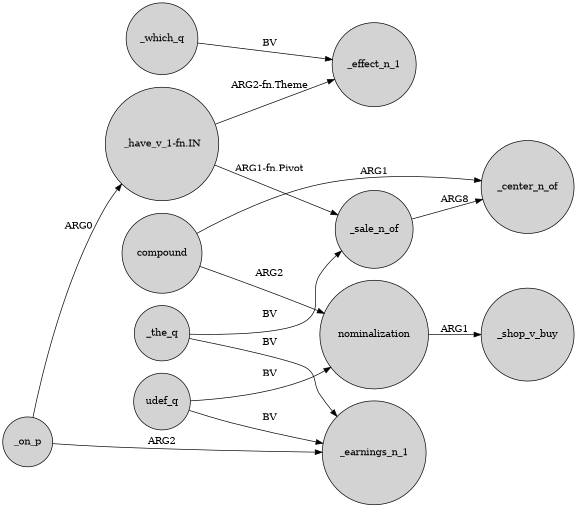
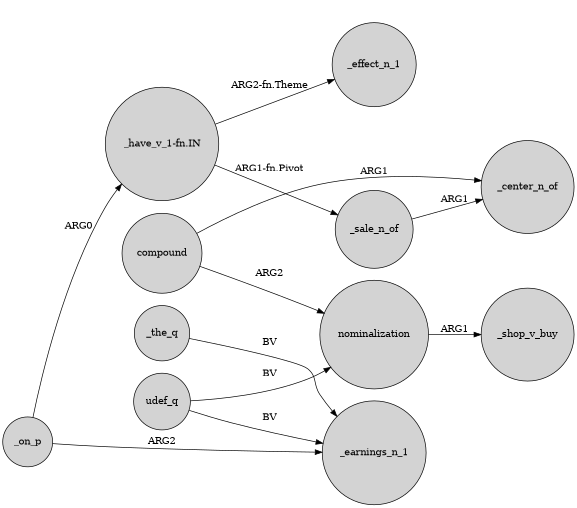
(162, 39) -> none
(455, 200) -> (455, 200)
(286, 328) -> none
